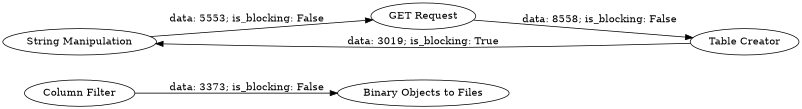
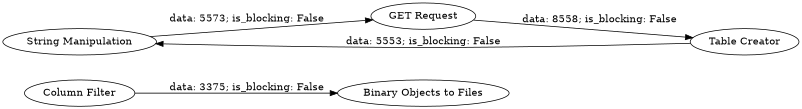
(247, 19) -> (247, 19)
(423, 41) -> (423, 41)
(247, 88) -> (247, 88)
